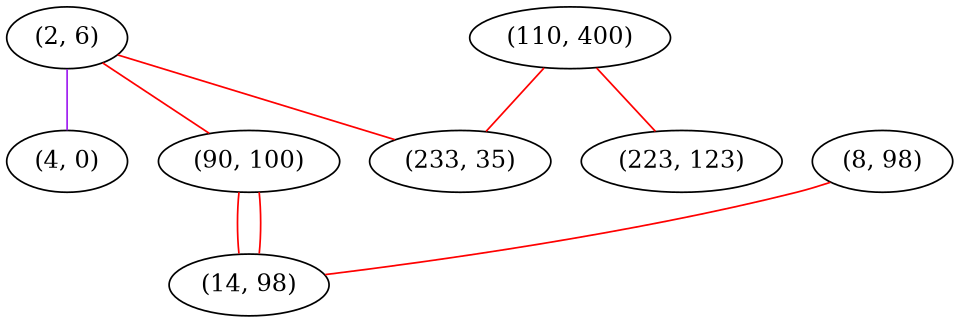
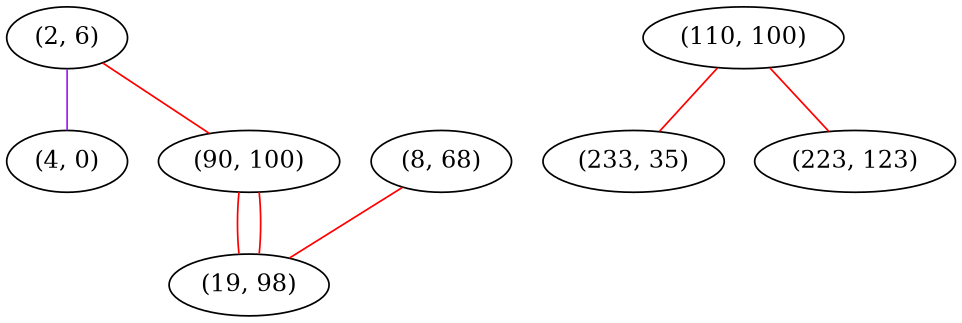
(570, 38) -> (743, 38)
(256, 97) -> none
(883, 161) -> (441, 161)
(249, 285) -> (249, 285)
